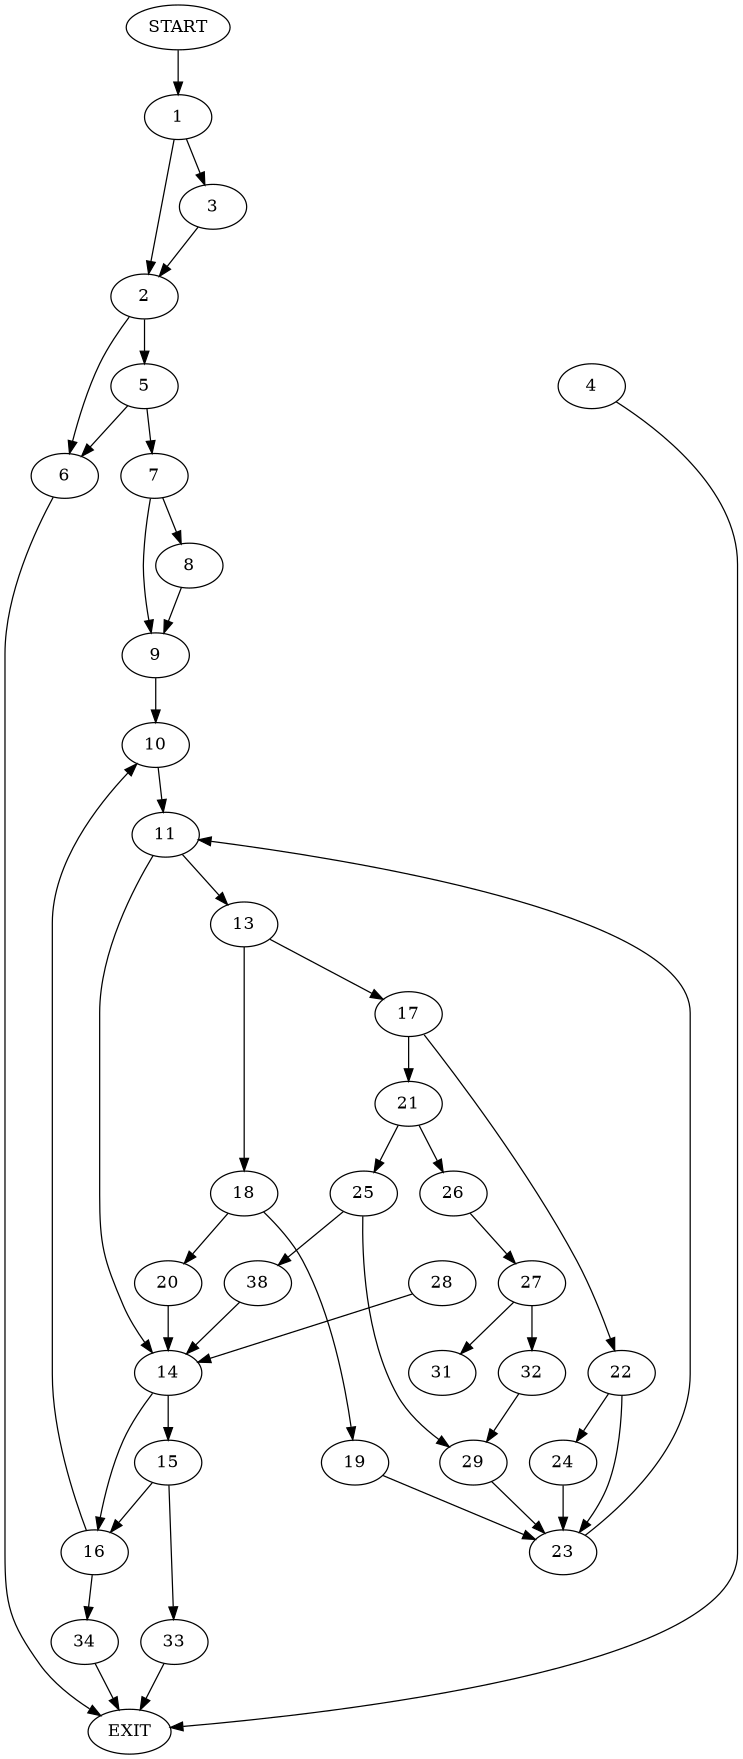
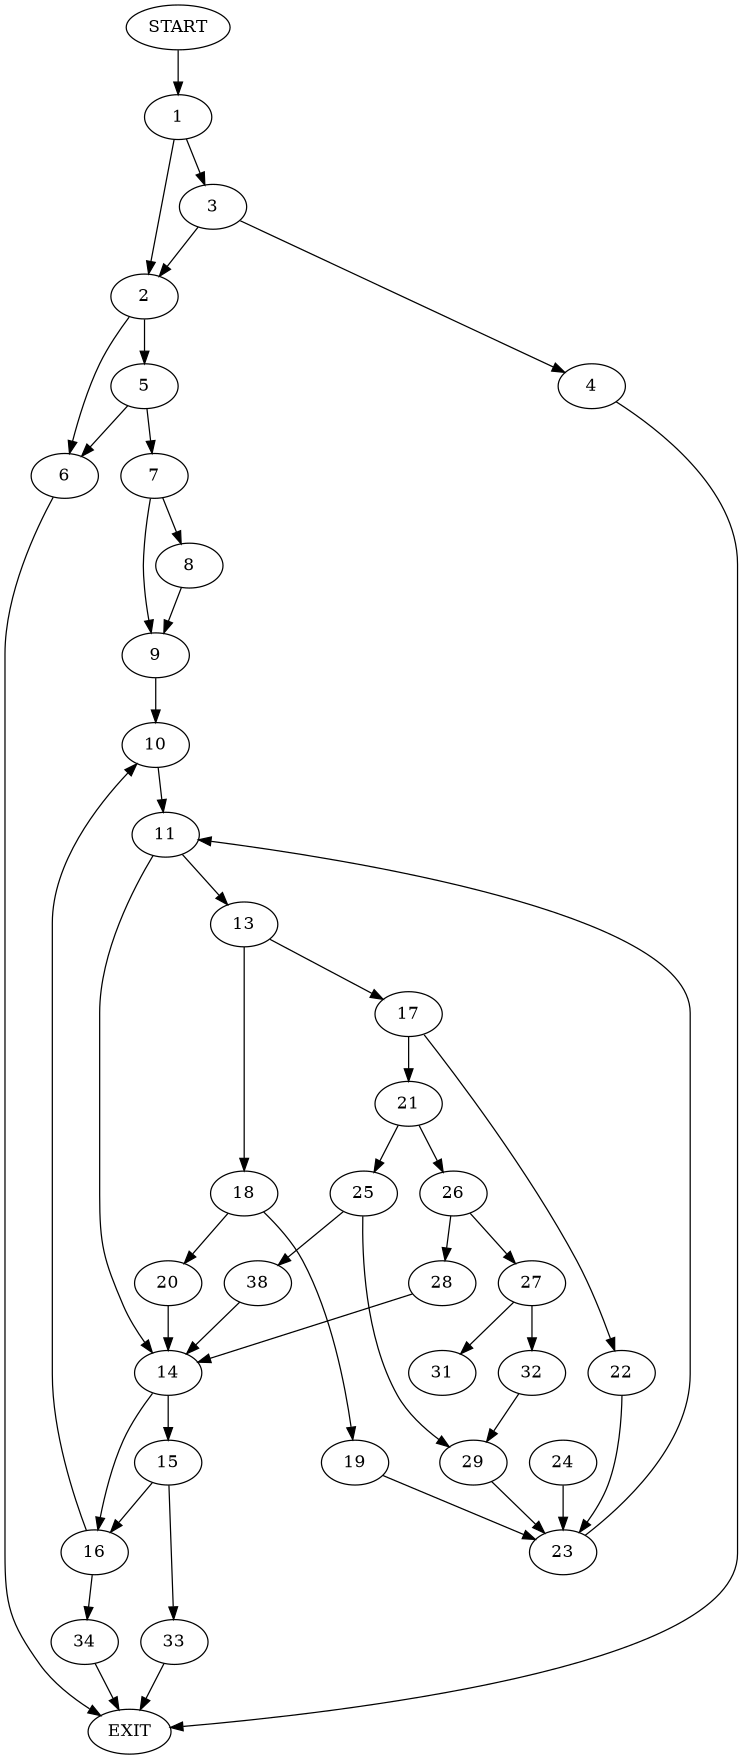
none -> (397, 294)
none -> (449, 1232)
(596, 1412) -> none
